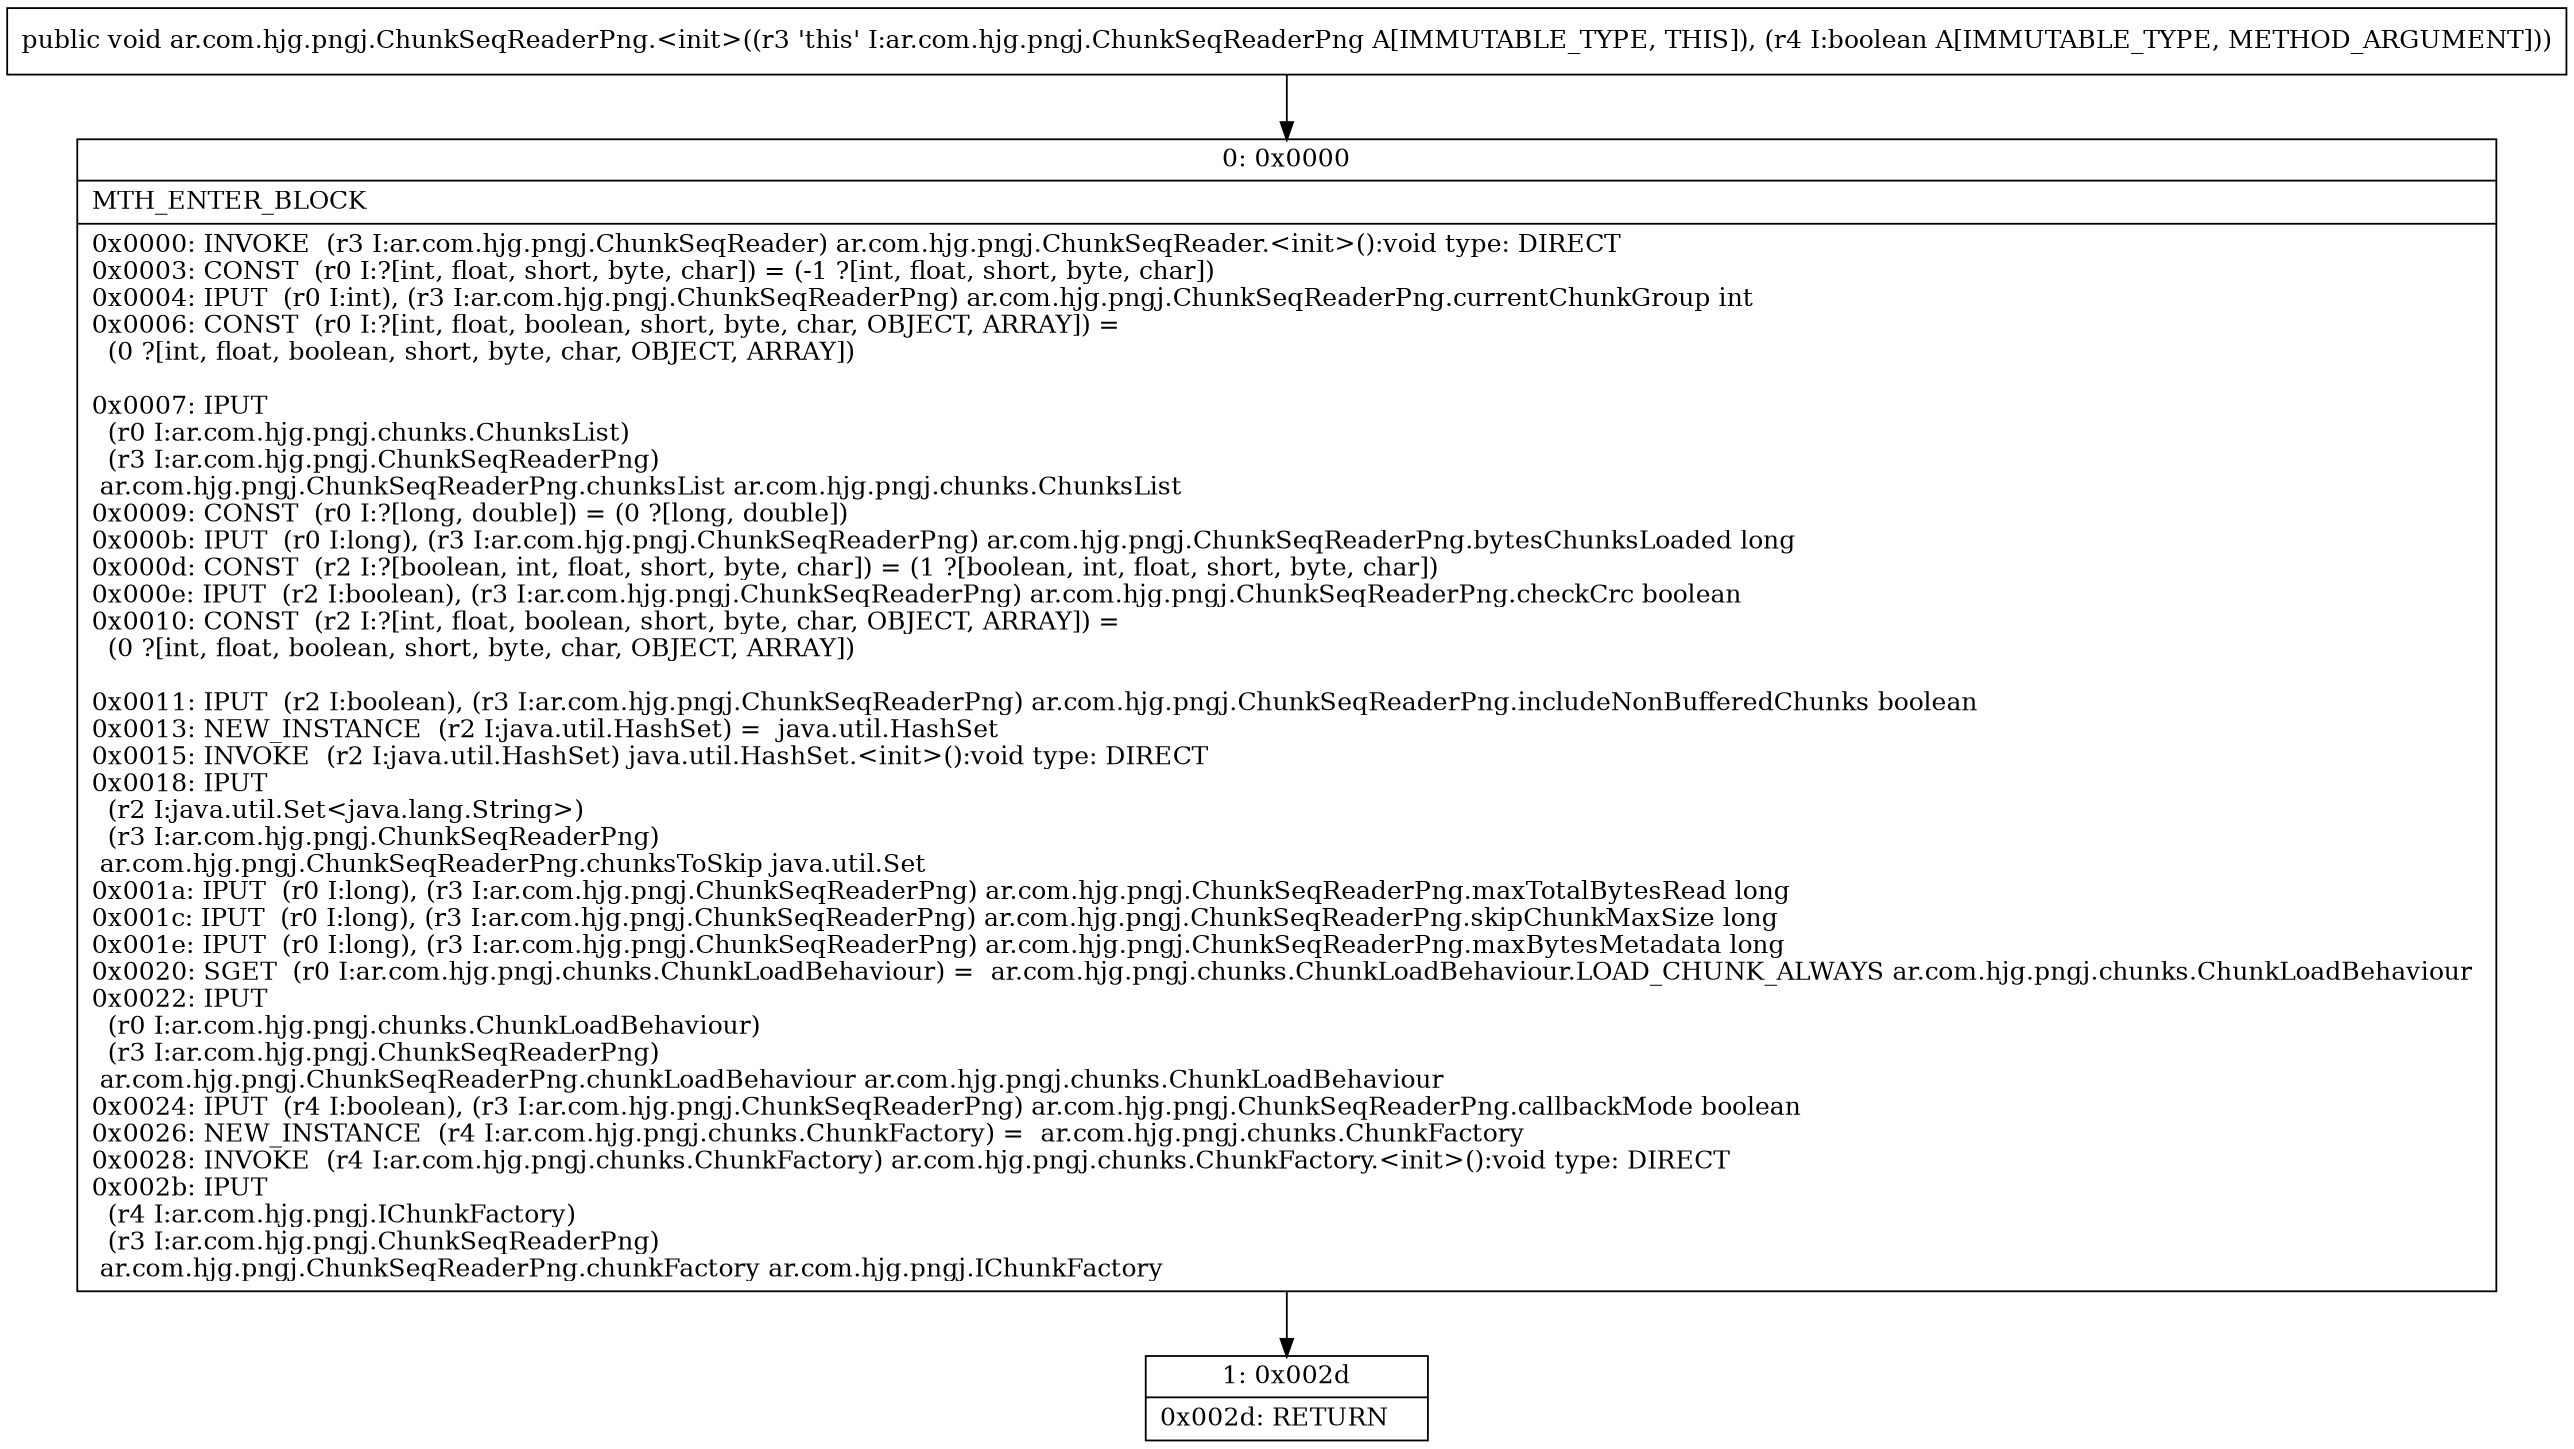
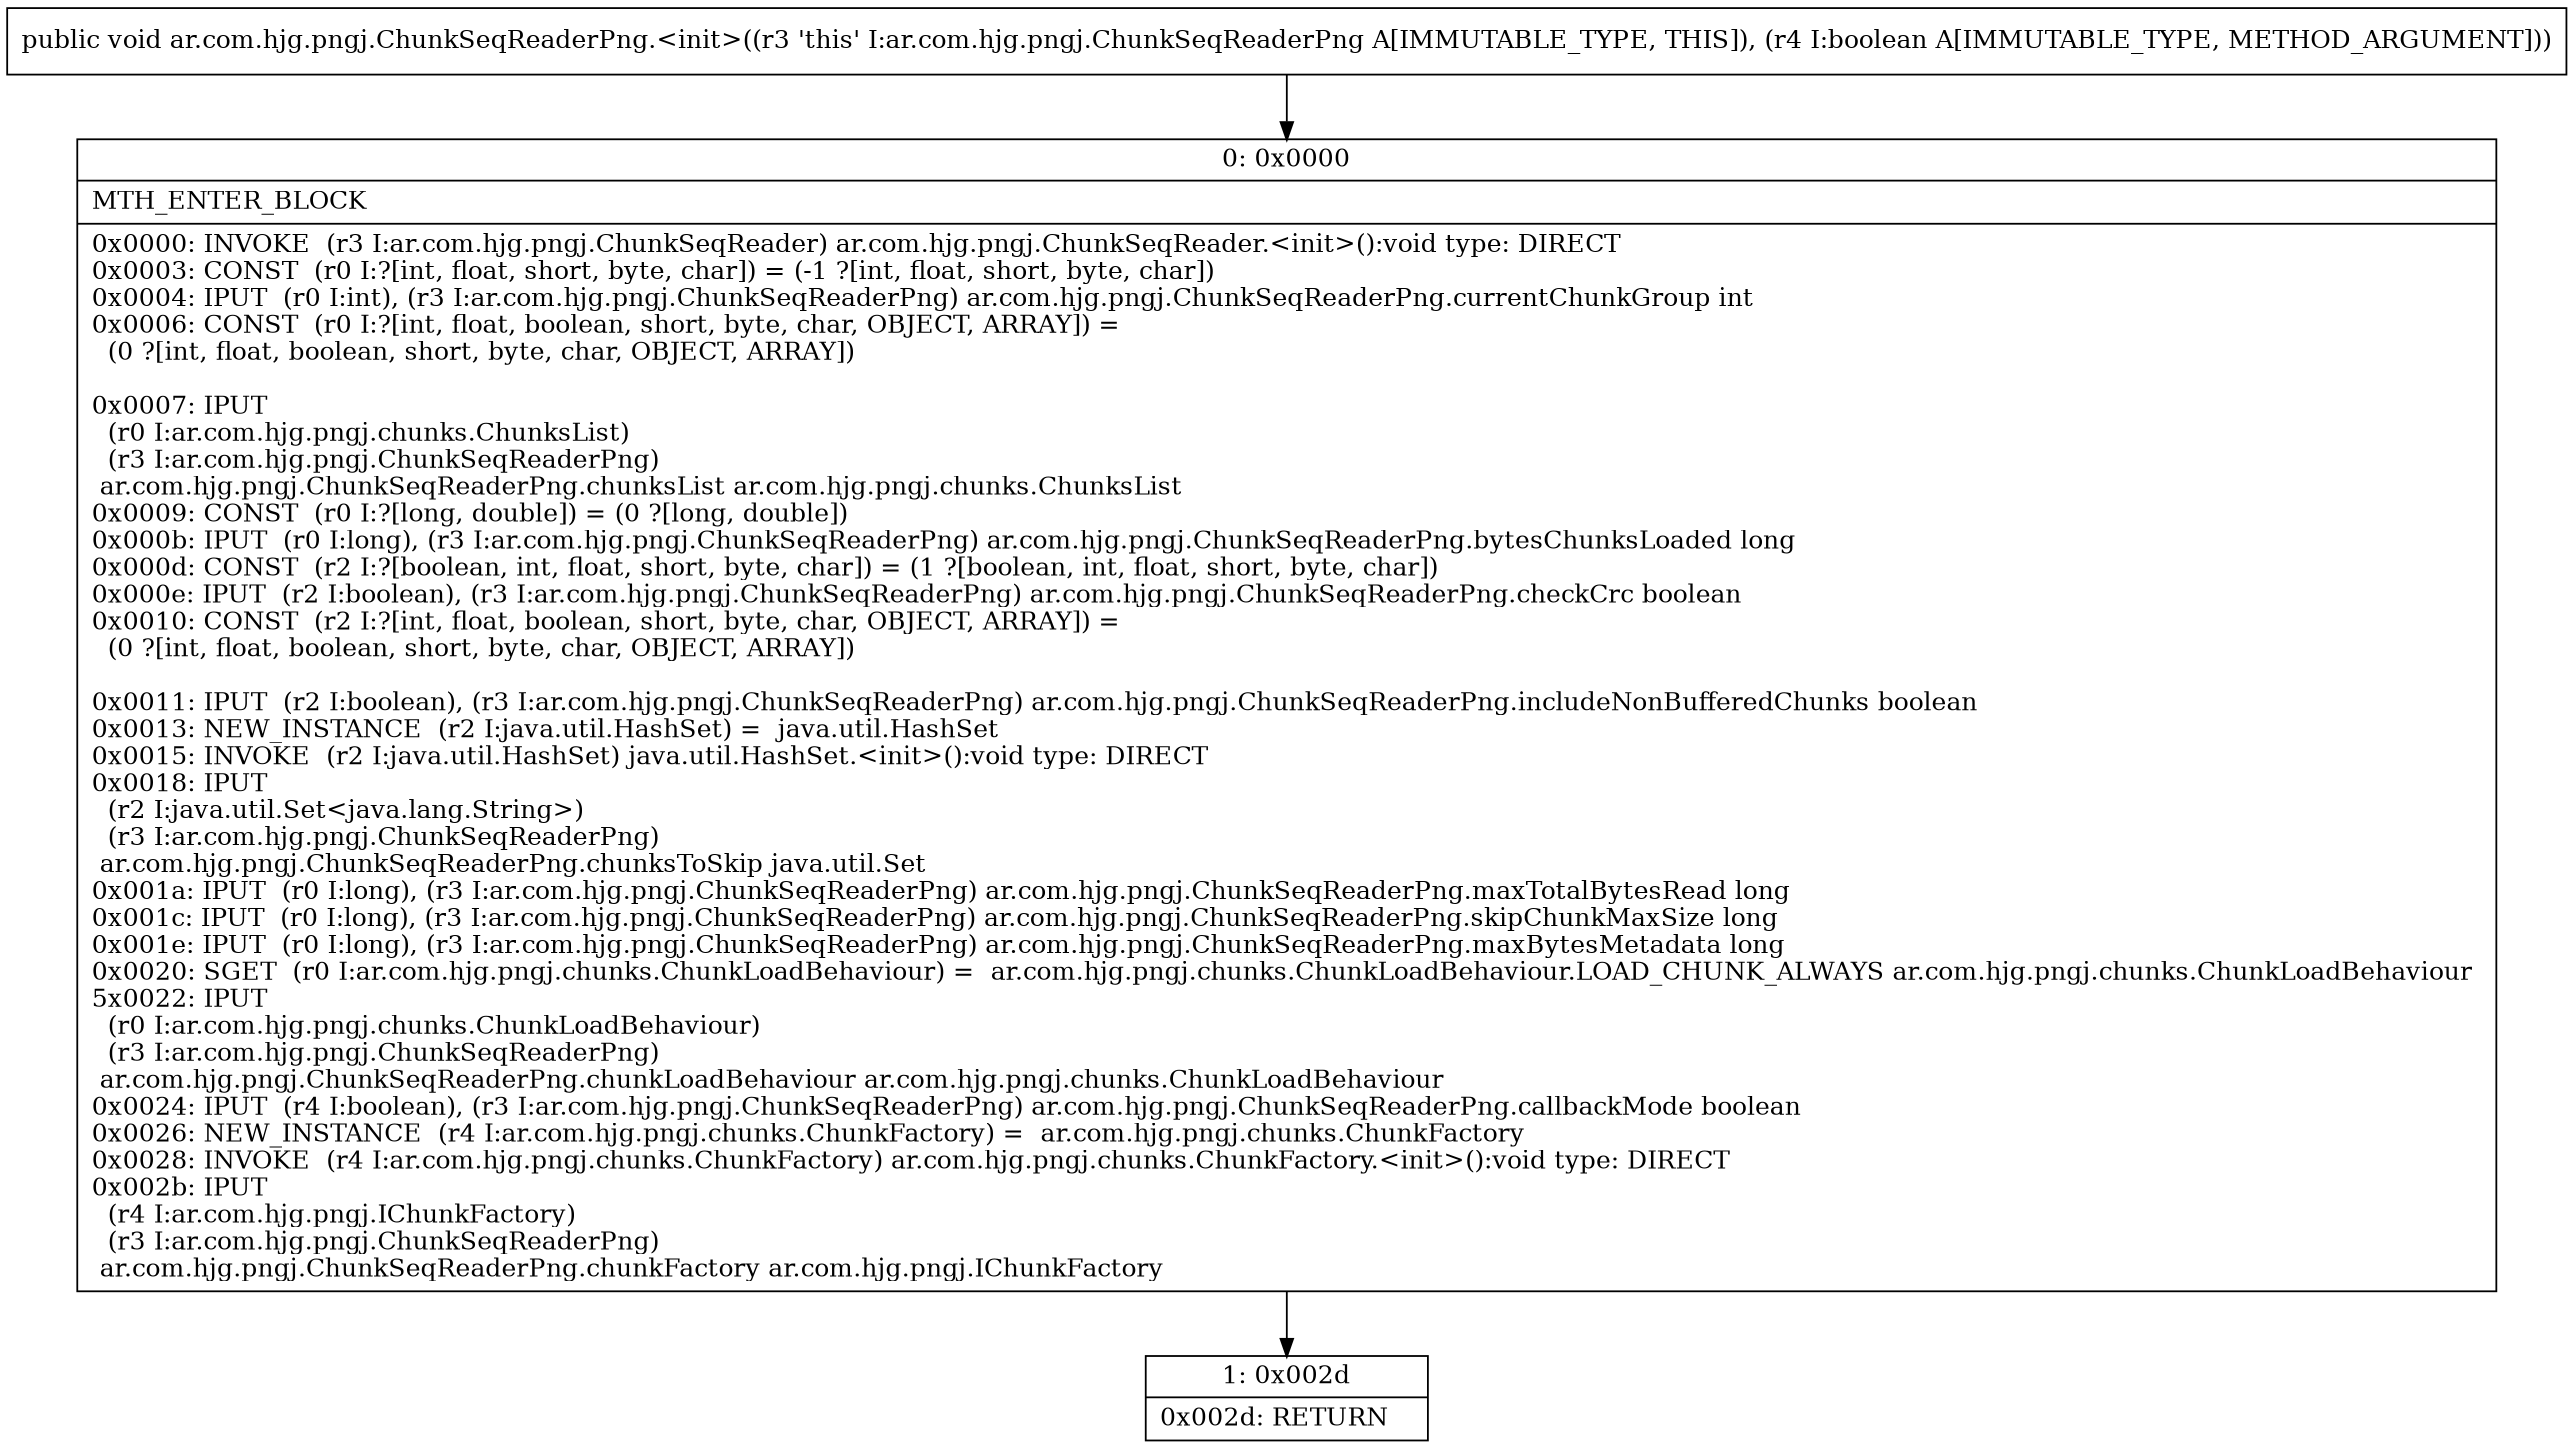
(188, 999) -> (188, 999)
